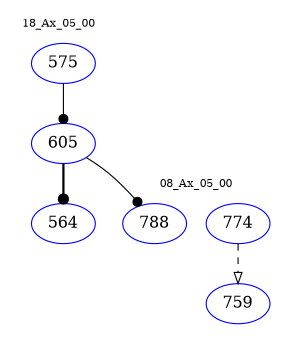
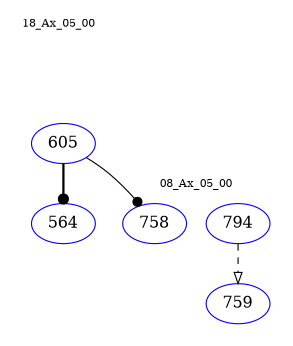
(63, 63) -> none
(155, 224) -> (155, 224)
(238, 224) -> (238, 224)
